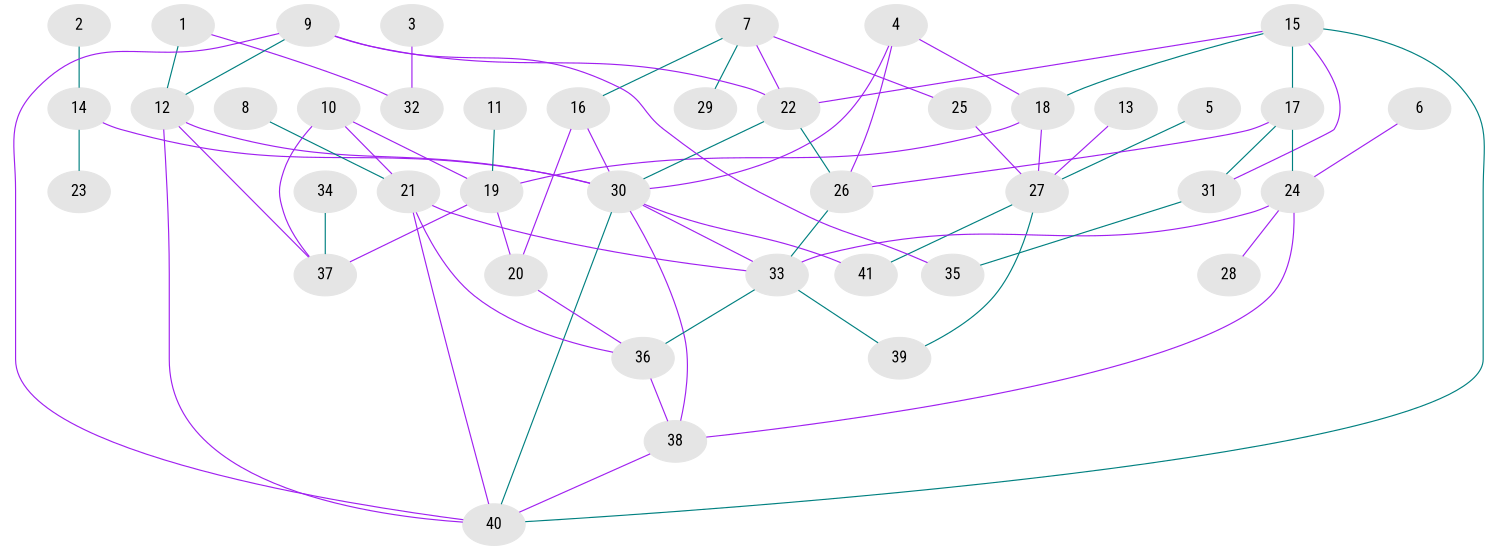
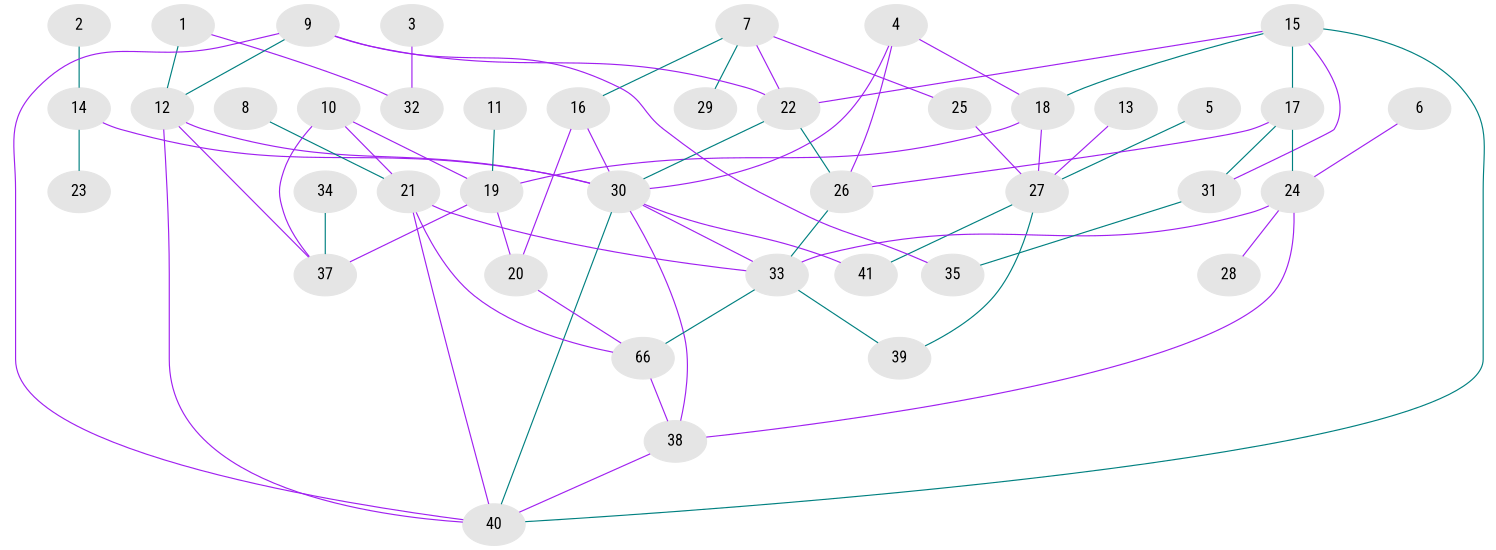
(643, 358) -> (643, 358)
